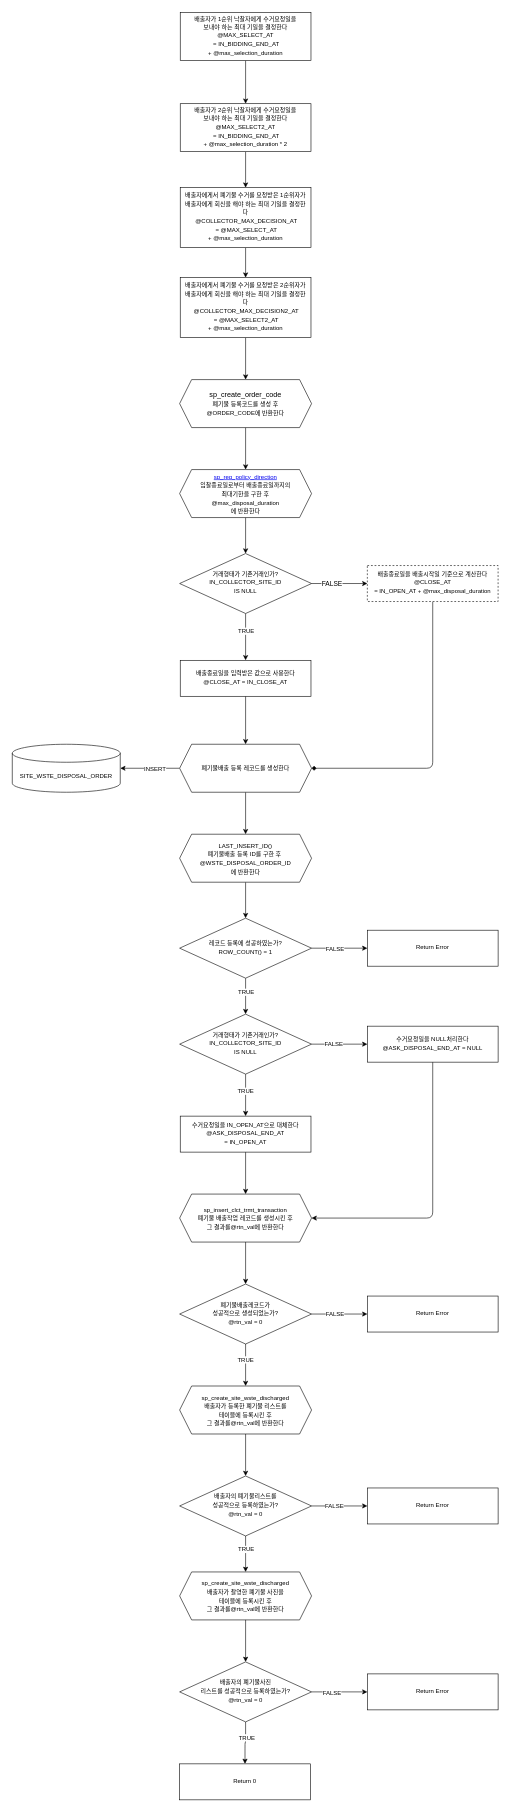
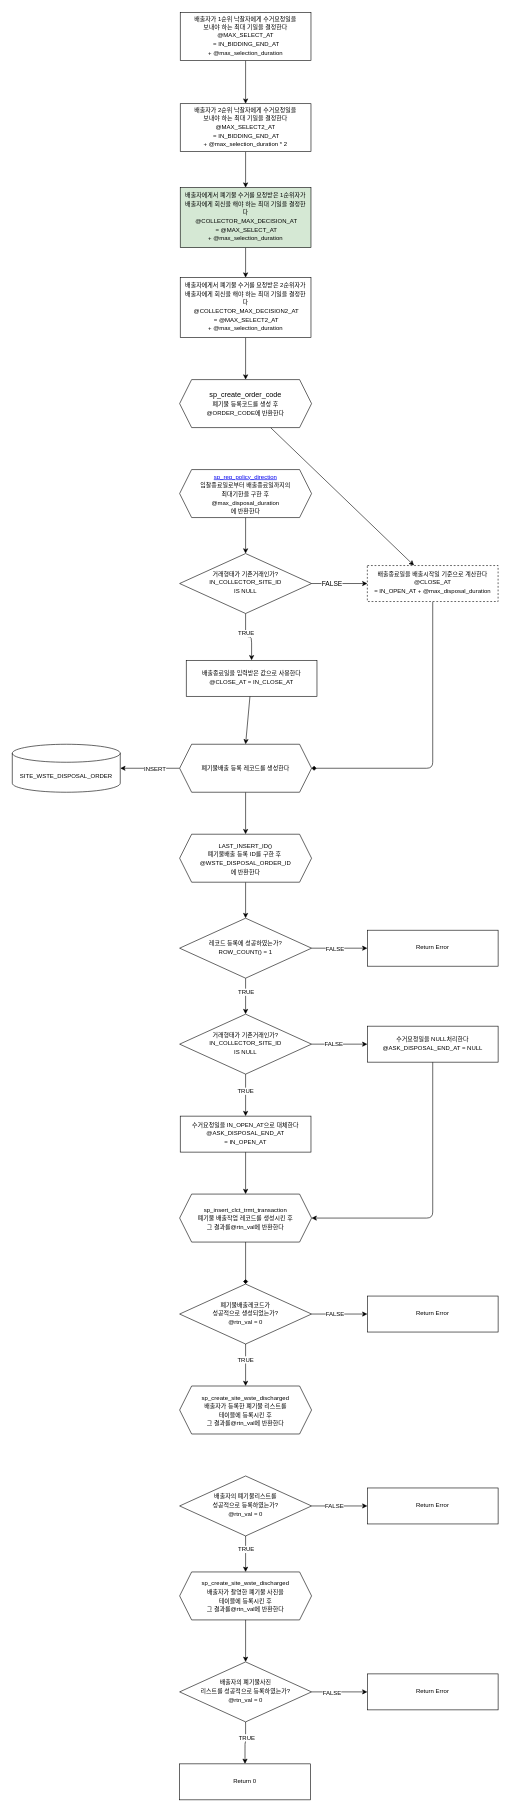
(246, 218) -> (246, 218)
(246, 447) -> (403, 555)
(246, 678) -> (252, 678)
(246, 1278) -> (246, 1278)
(246, 1453) -> none
